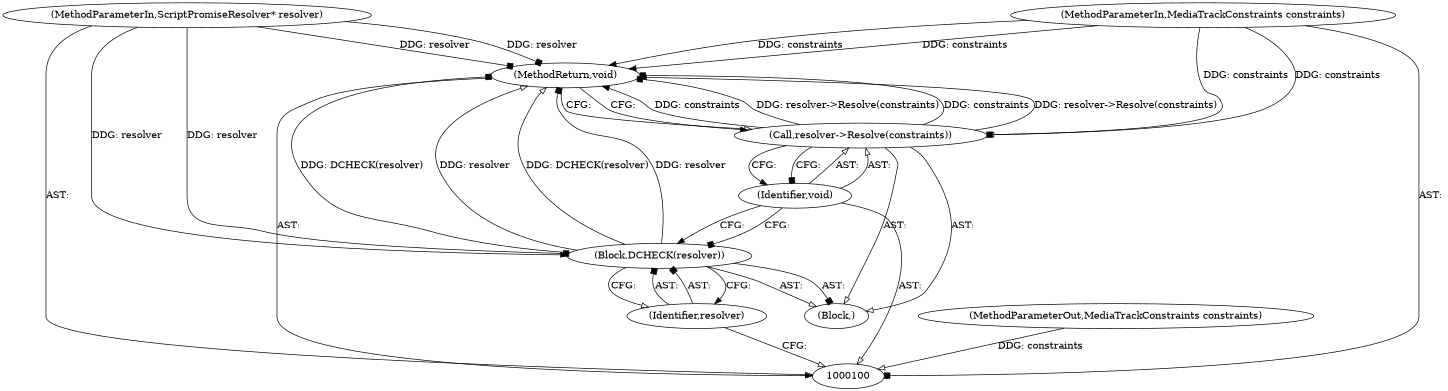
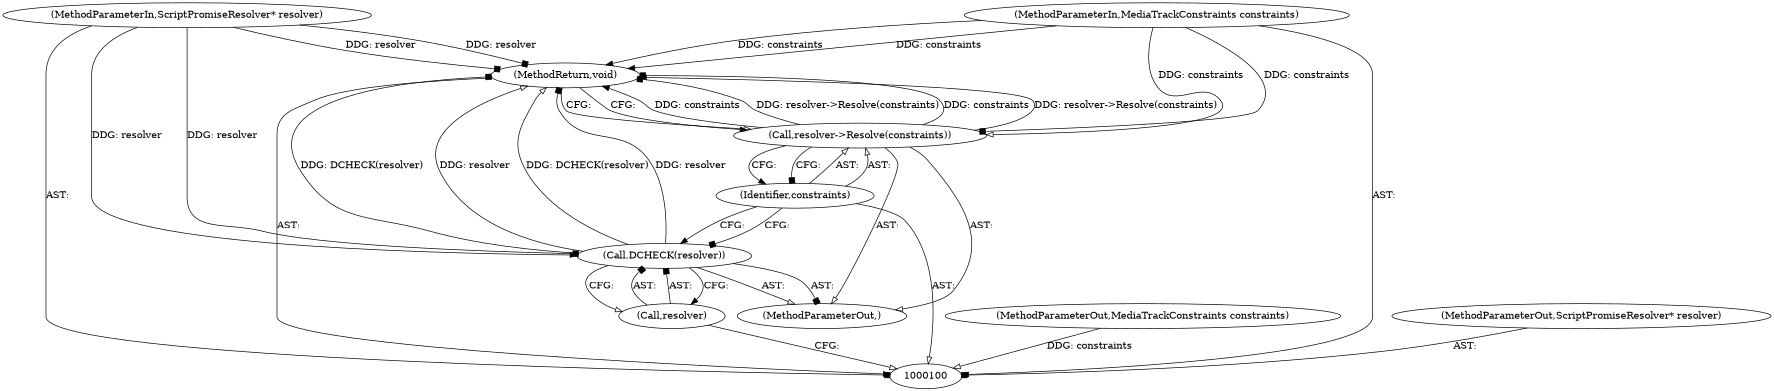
(795, 196) -> (795, 196)
(659, 256) -> (664, 256)
(697, 316) -> (672, 316)
(837, 316) -> (822, 316)
none -> (1581, 316)
(1345, 350) -> (1358, 331)
(267, 353) -> (305, 355)
